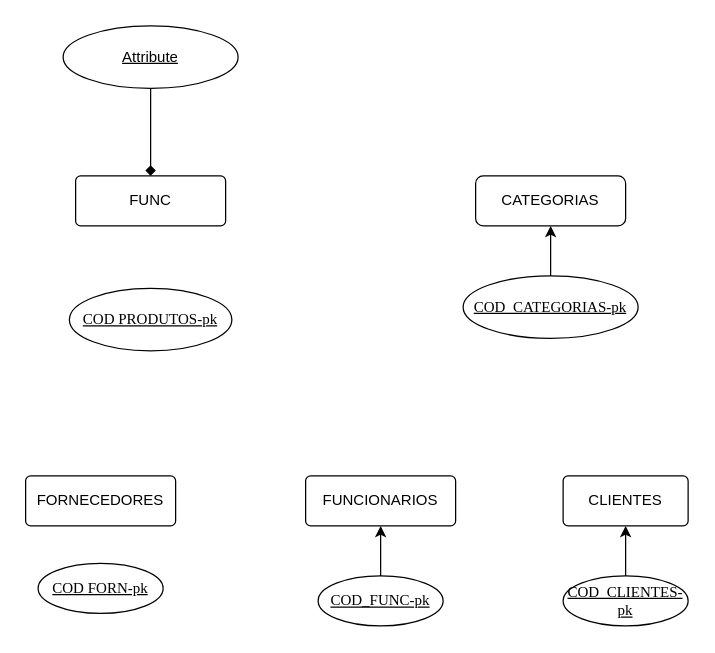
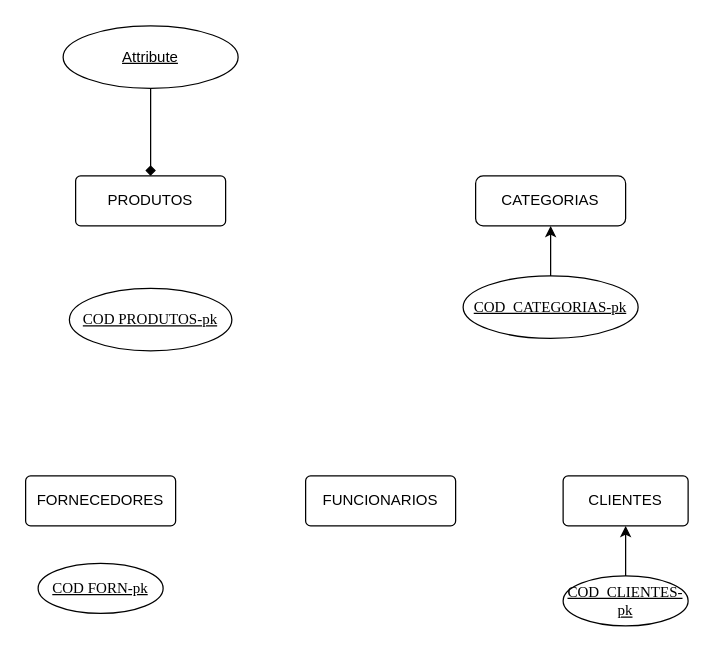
(151, 201) -> (151, 201)
(381, 555) -> none
(381, 601) -> none
